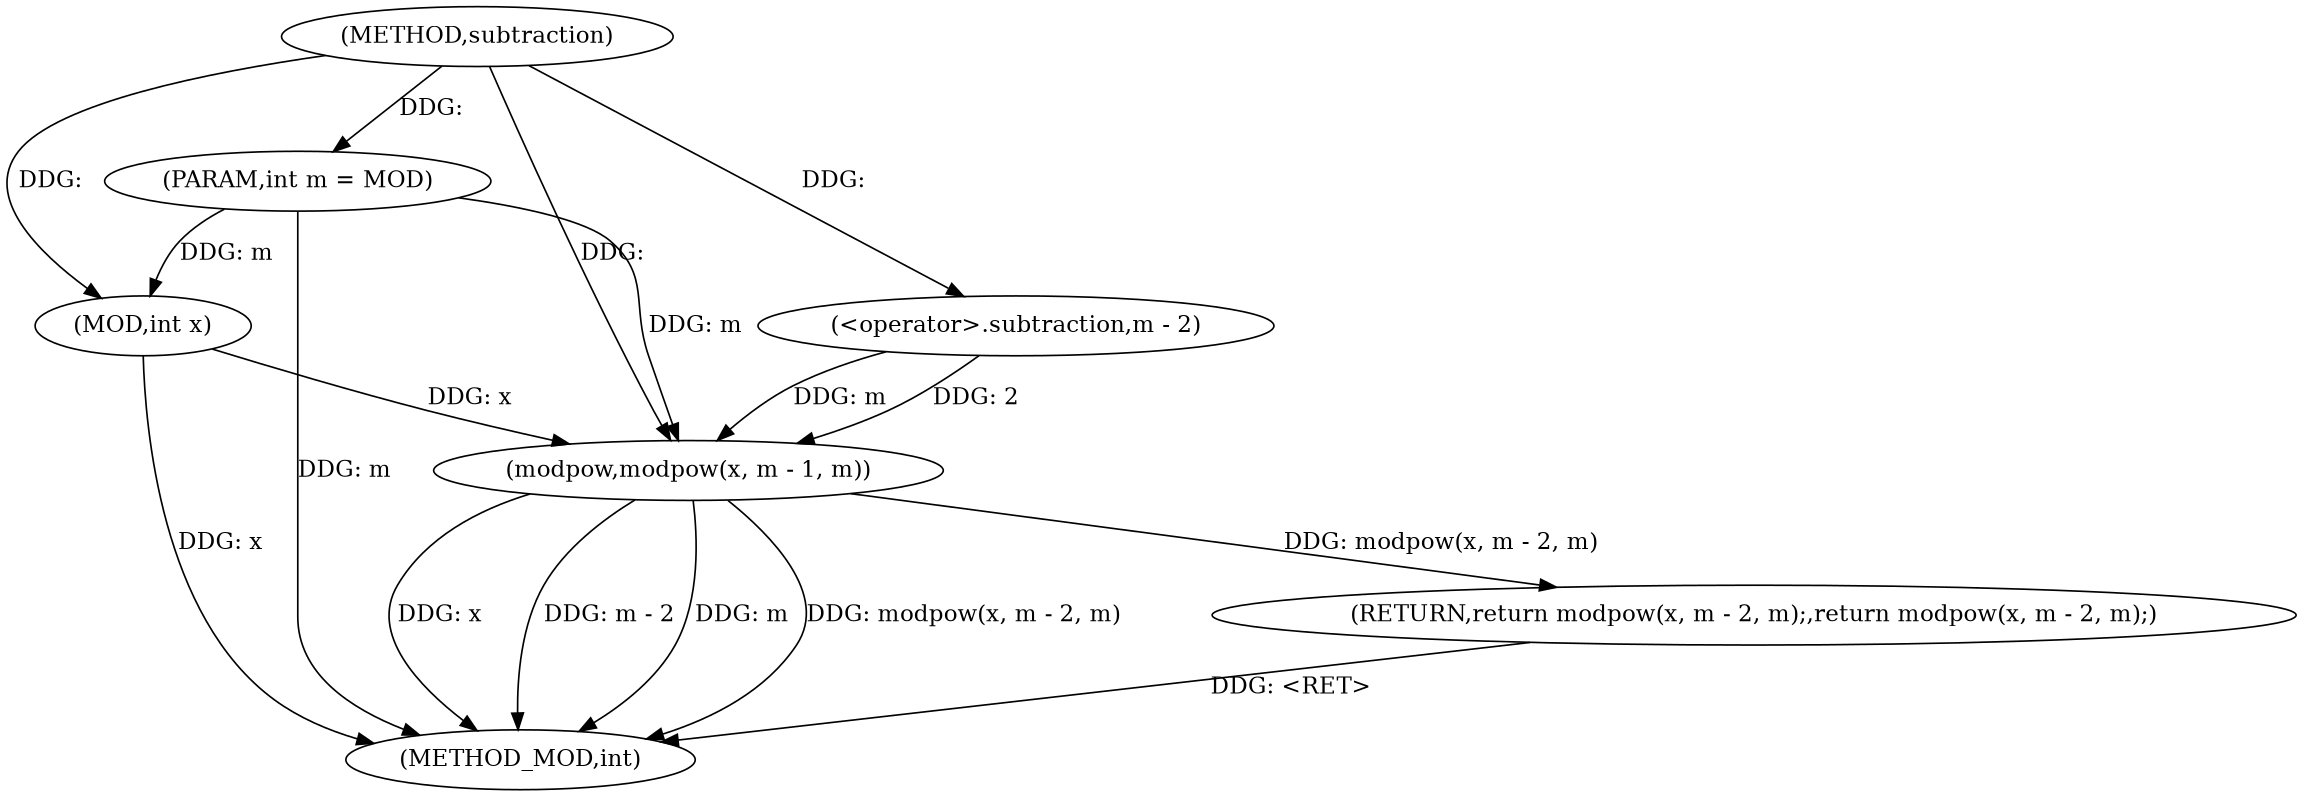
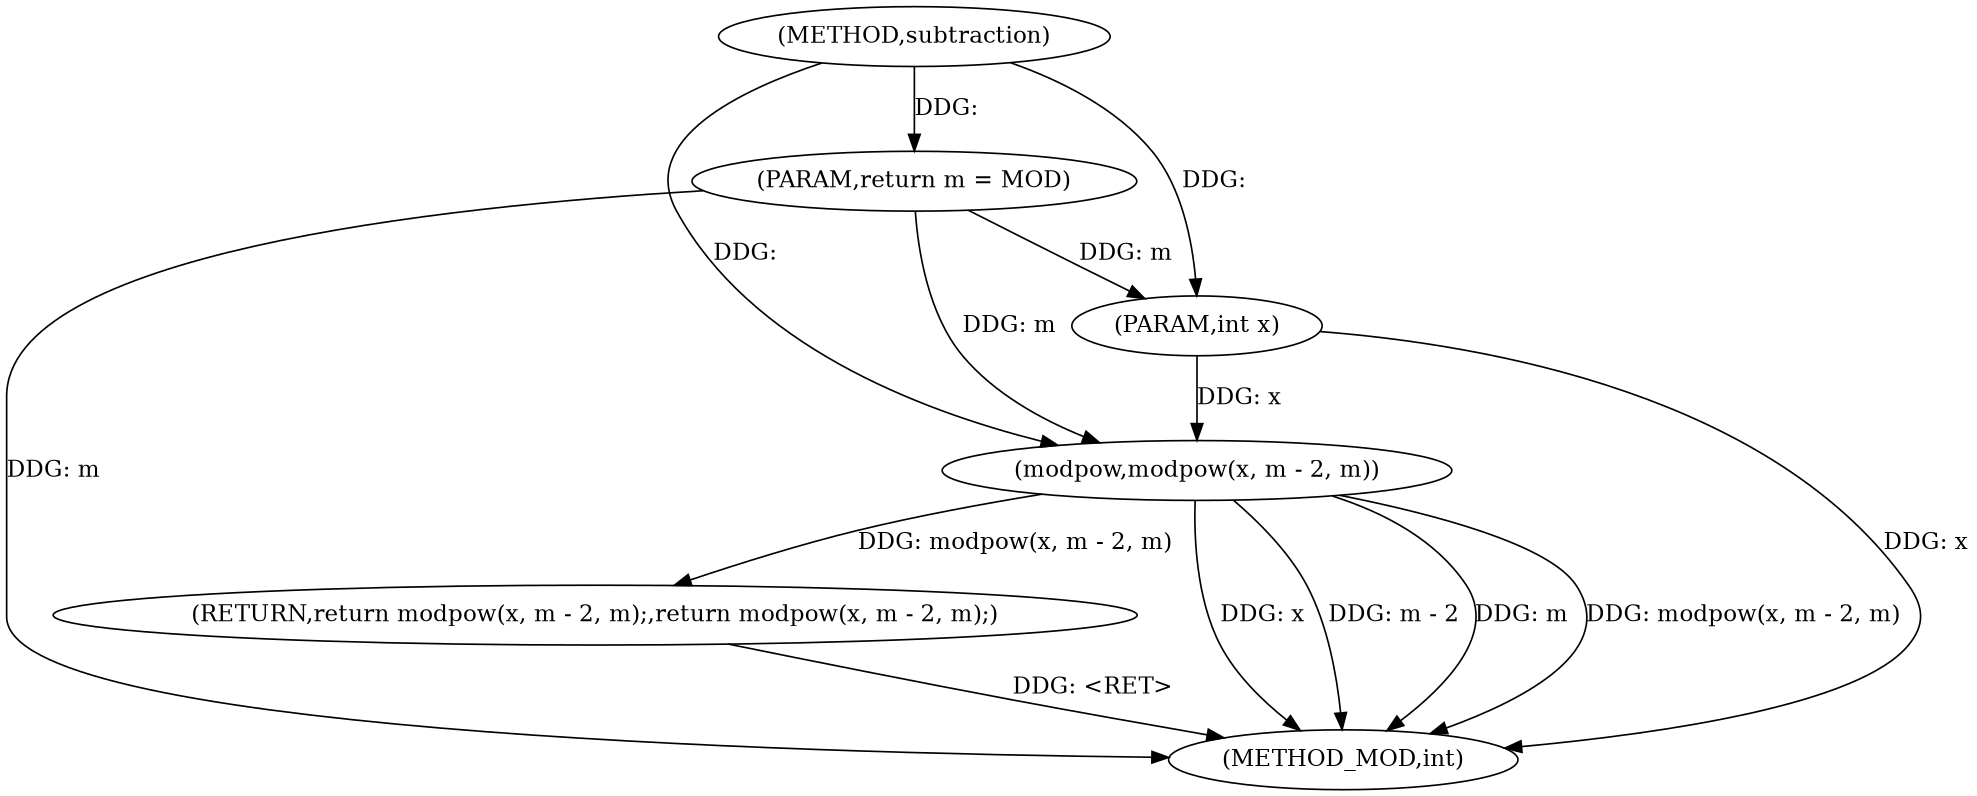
(298, 181) -> (914, 181)
(143, 326) -> (1197, 326)
(1016, 326) -> none
(688, 470) -> (1197, 470)
